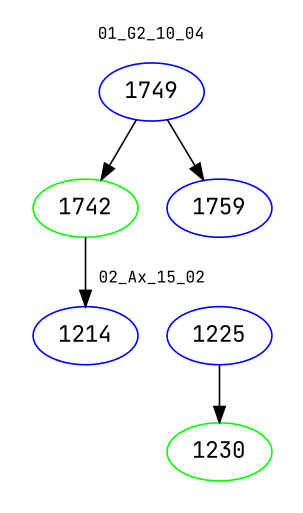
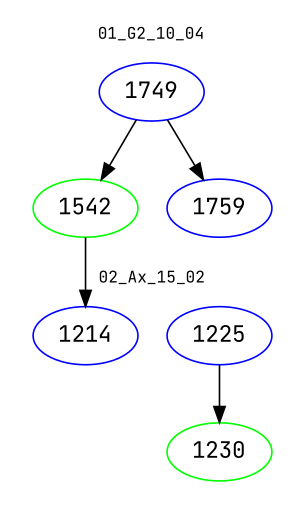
(86, 208) -> (86, 208)
